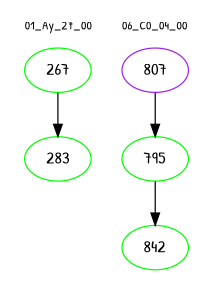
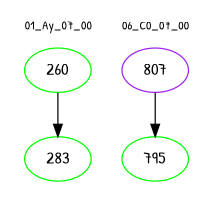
(59, 26) -> (59, 26)
(155, 26) -> (156, 26)
(58, 70) -> (58, 70)
(155, 248) -> none
